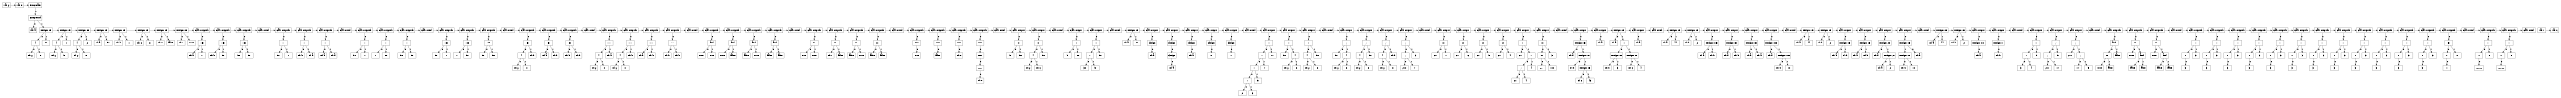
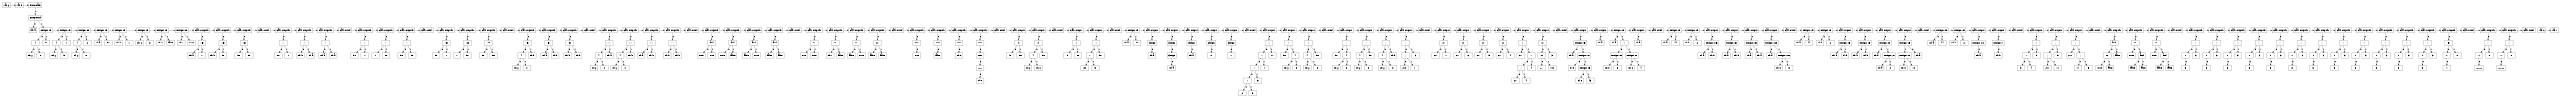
(2548, 30) -> (2548, 30)
